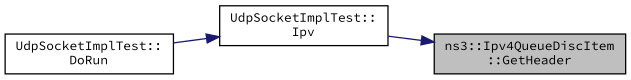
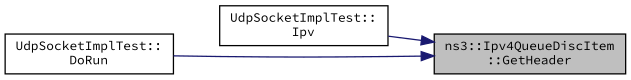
(190, 41) -> (297, 57)
